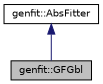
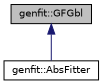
(51, 47) -> (51, 47)
